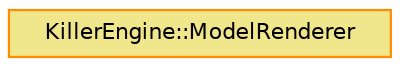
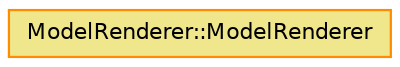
(200, 34) -> (200, 34)
